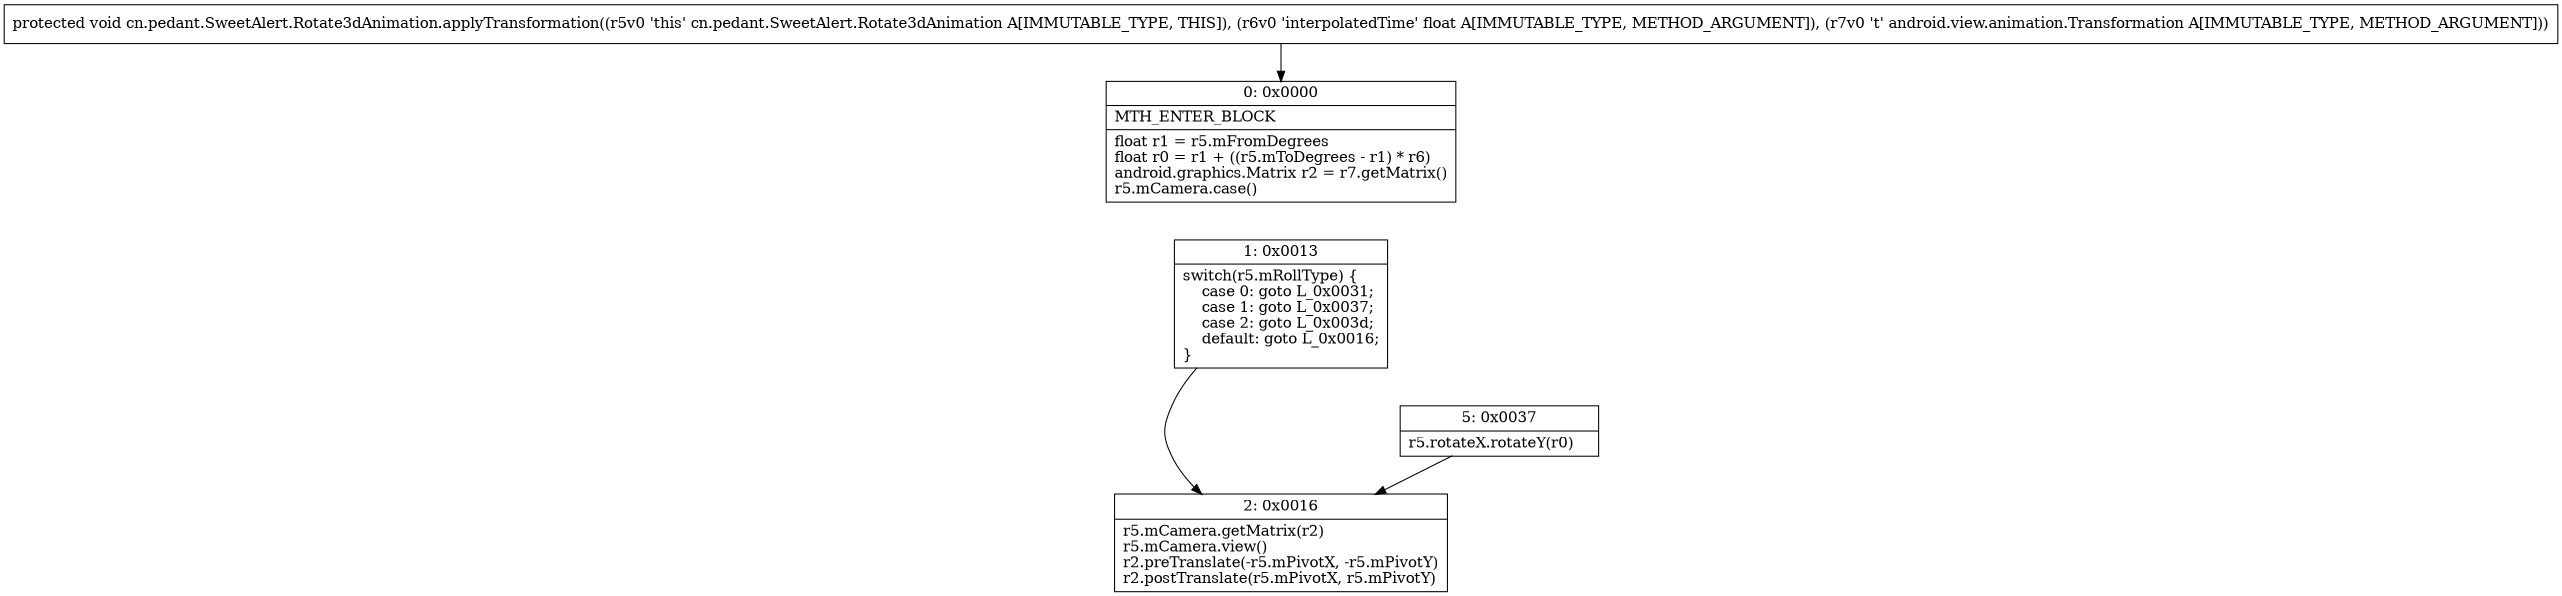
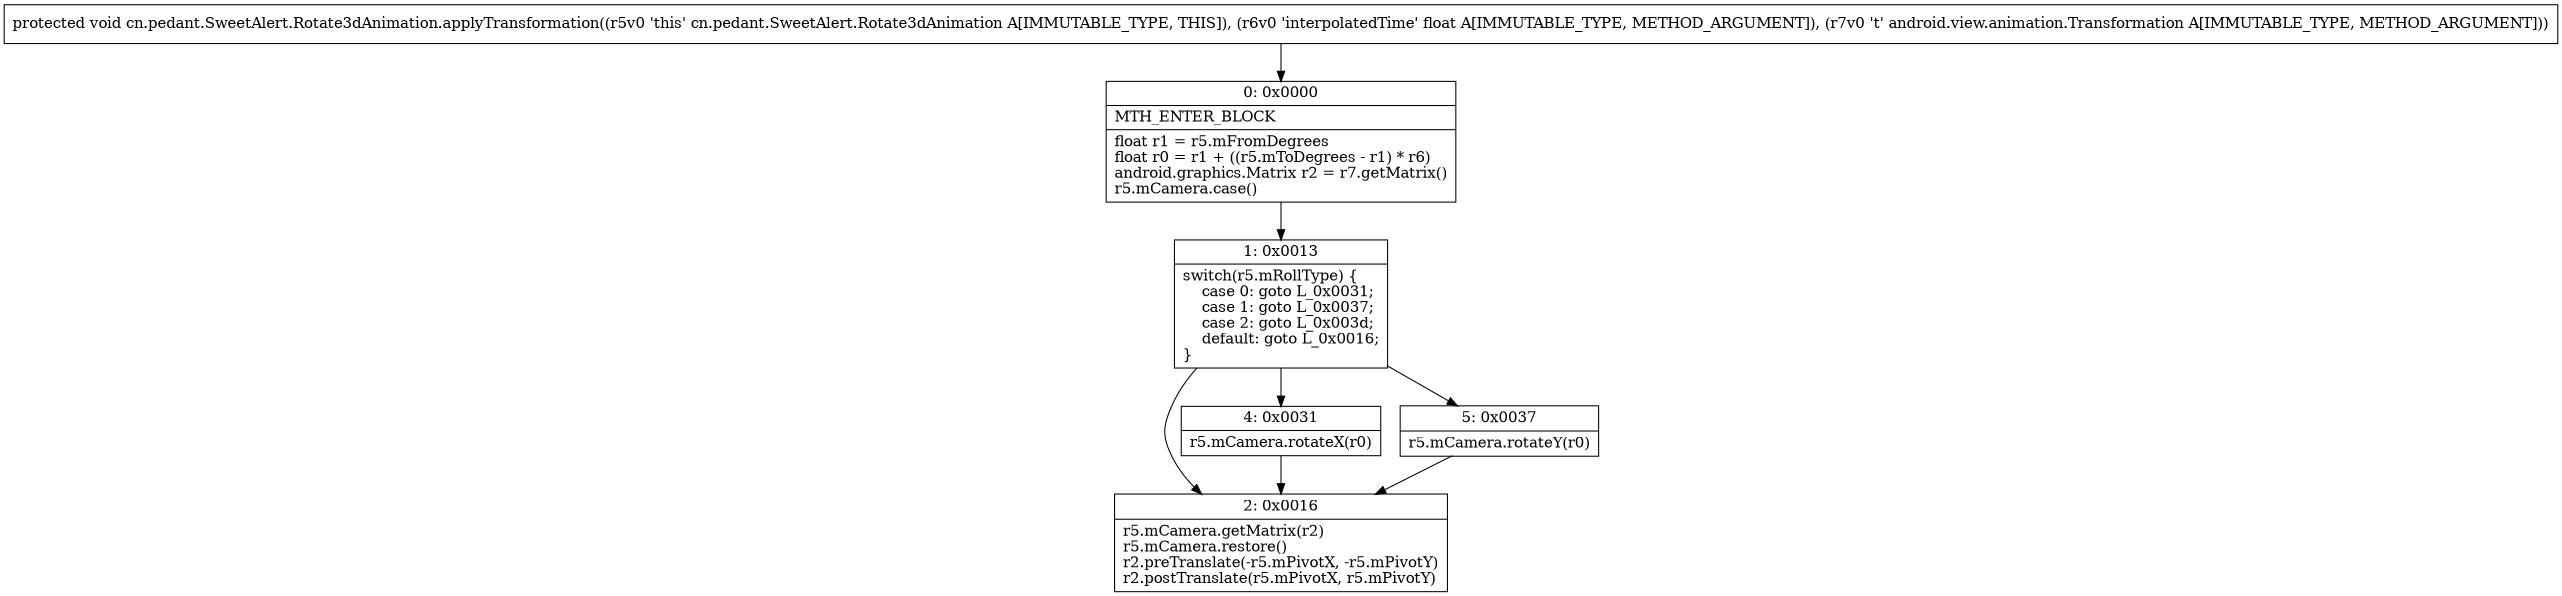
none -> (1281, 216)
none -> (1418, 383)
none -> (1281, 431)
(1491, 443) -> (1499, 443)
(1195, 547) -> (1205, 547)
